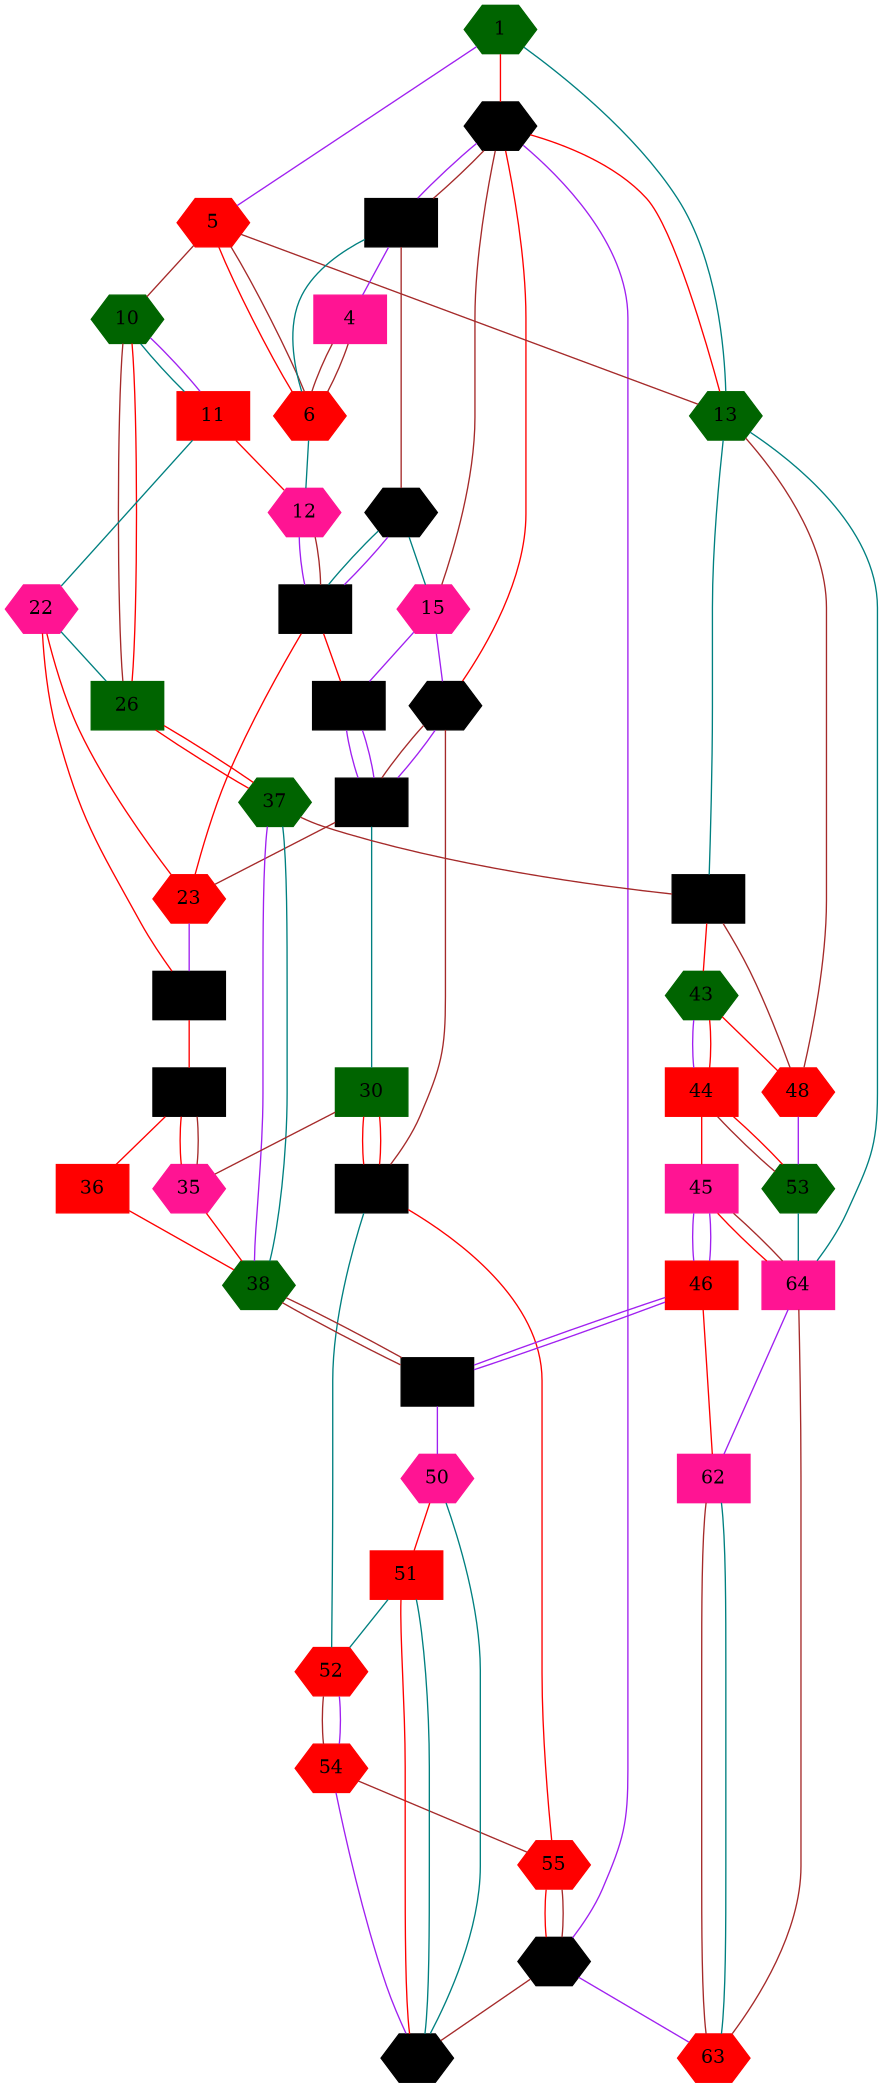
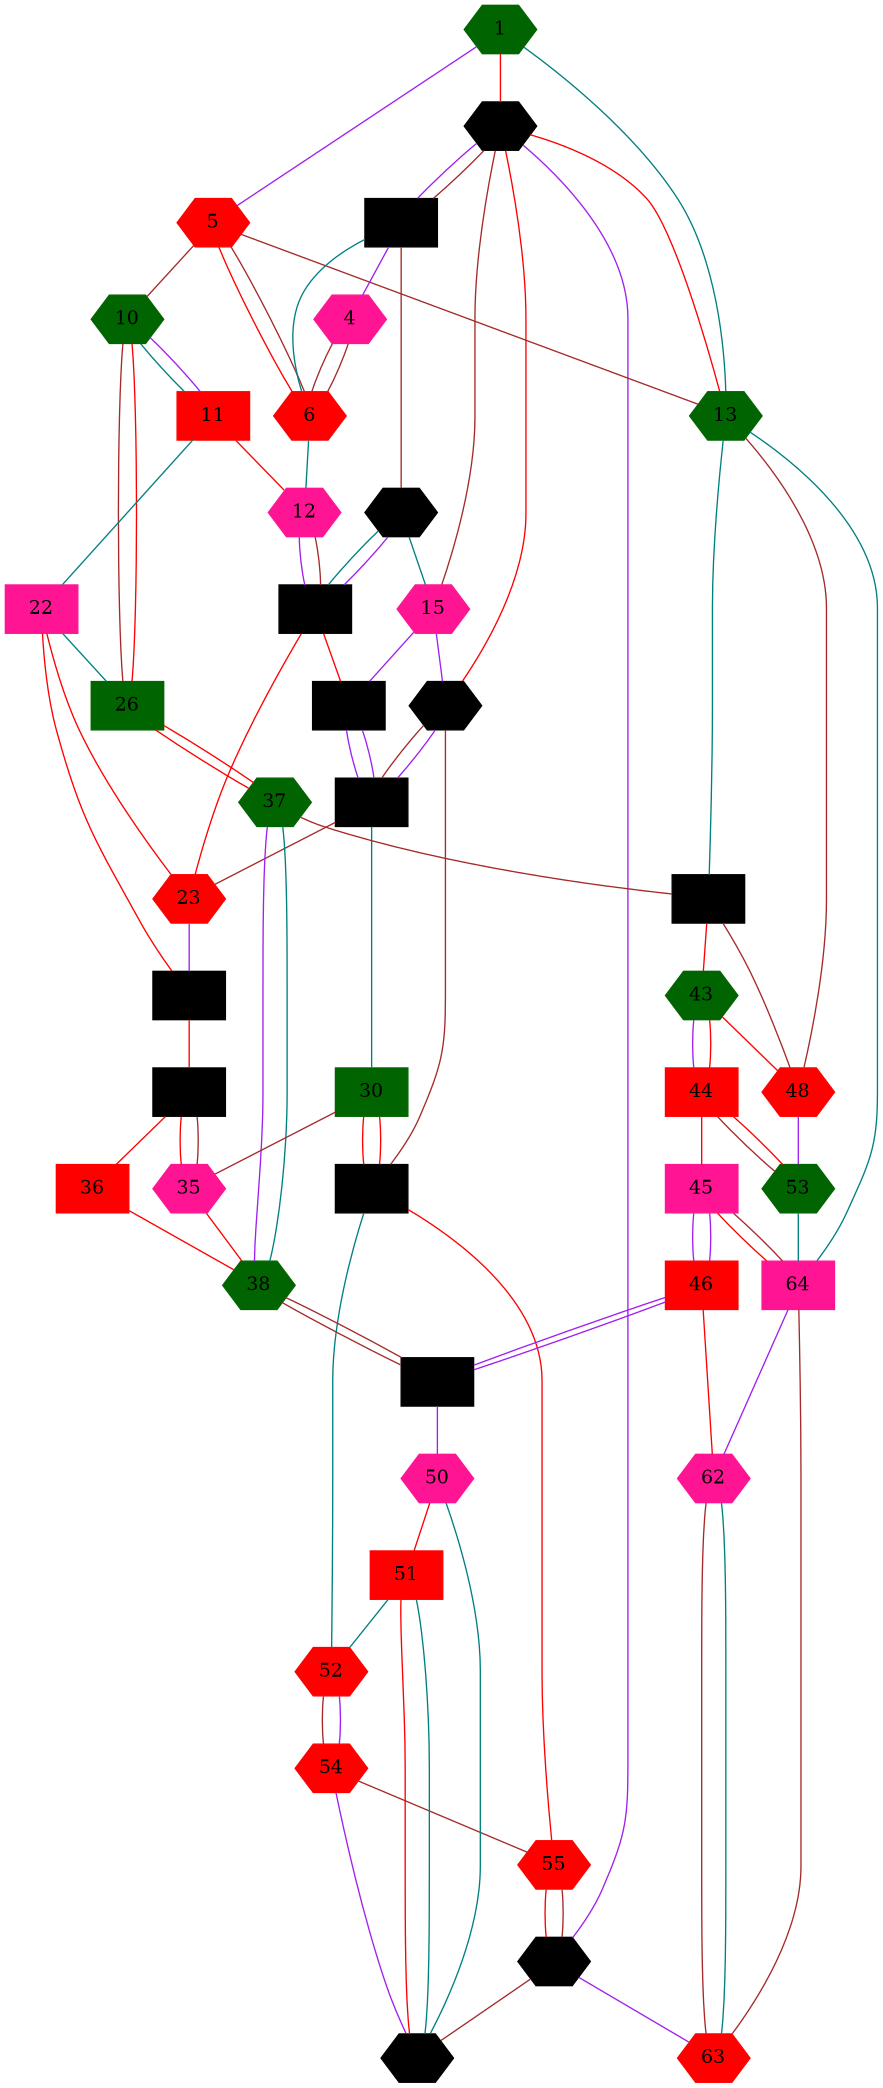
(350, 319) -> (350, 319)
(42, 609) -> (42, 609)
(714, 1479) -> (714, 1479)
